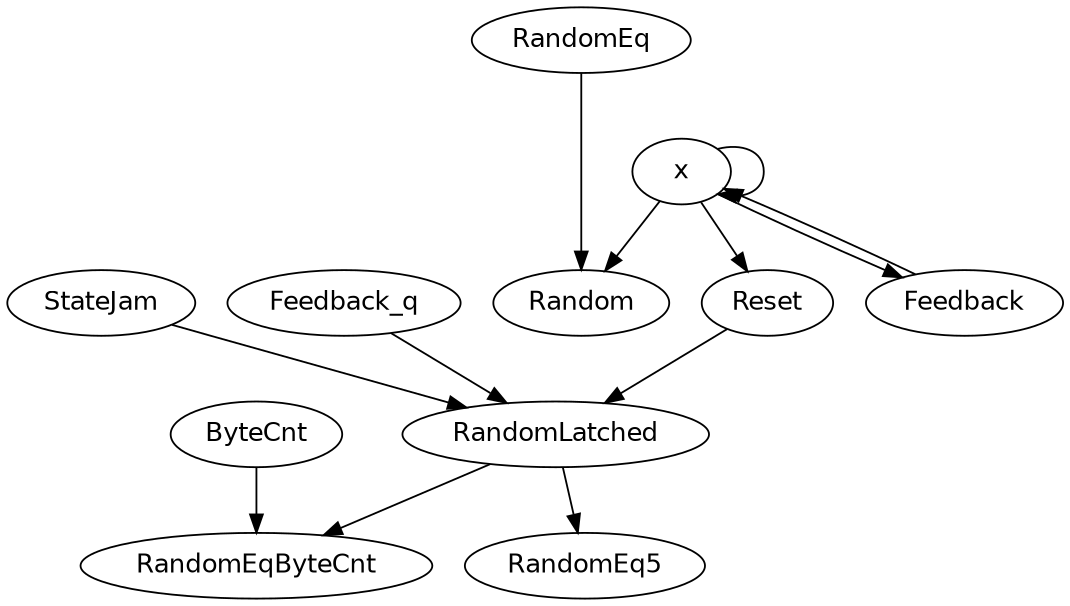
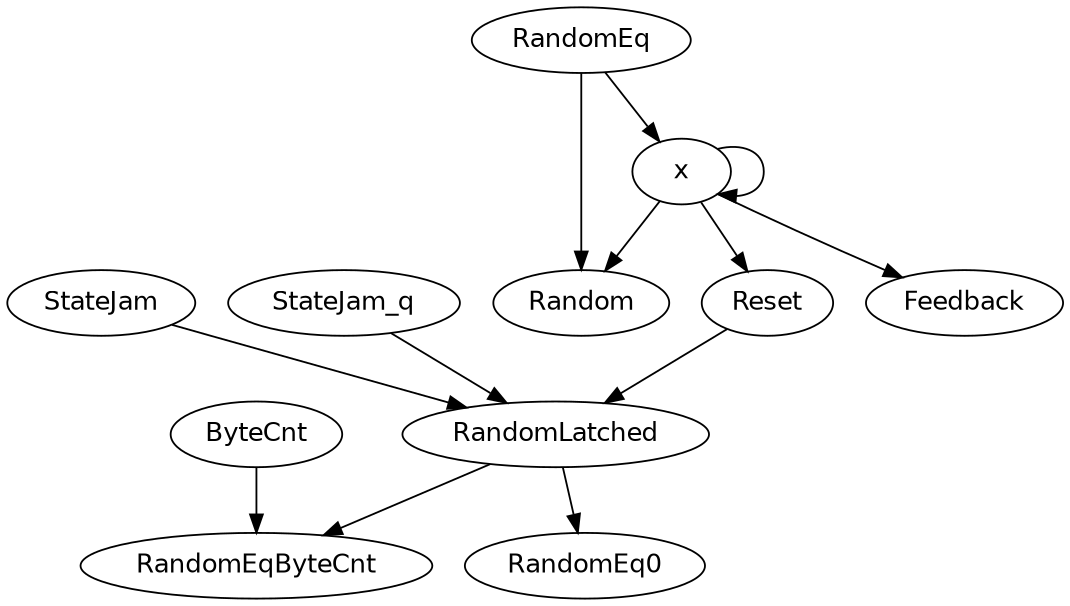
(829, 234) -> (626, 99)
(344, 303) -> (344, 303)
(585, 566) -> (585, 566)
